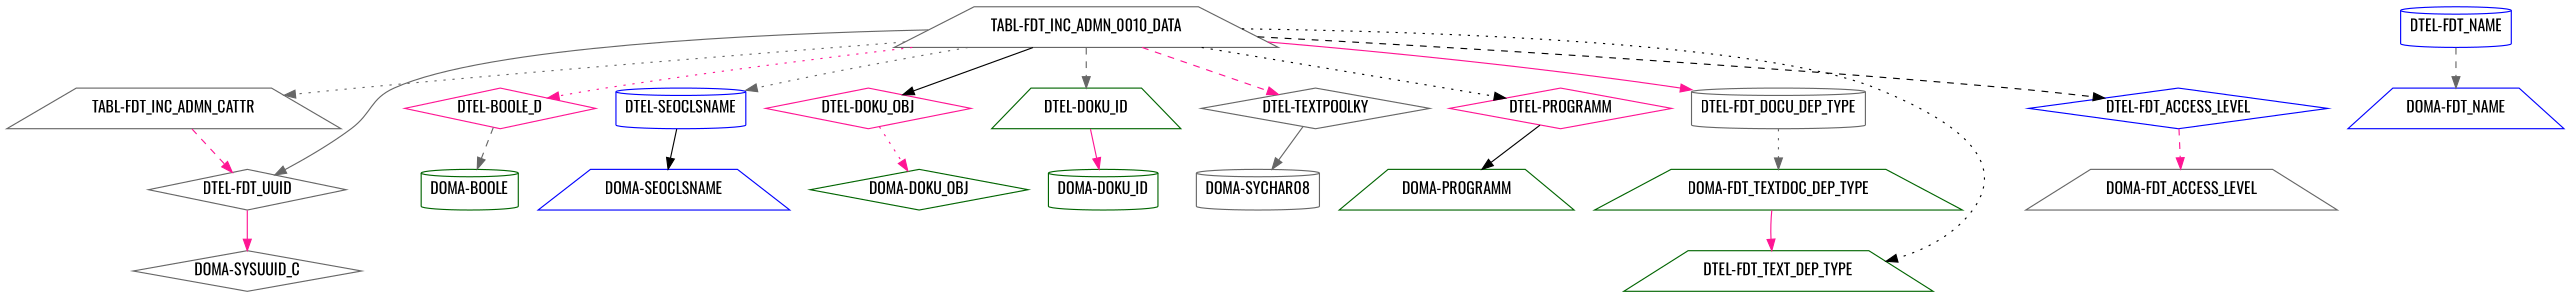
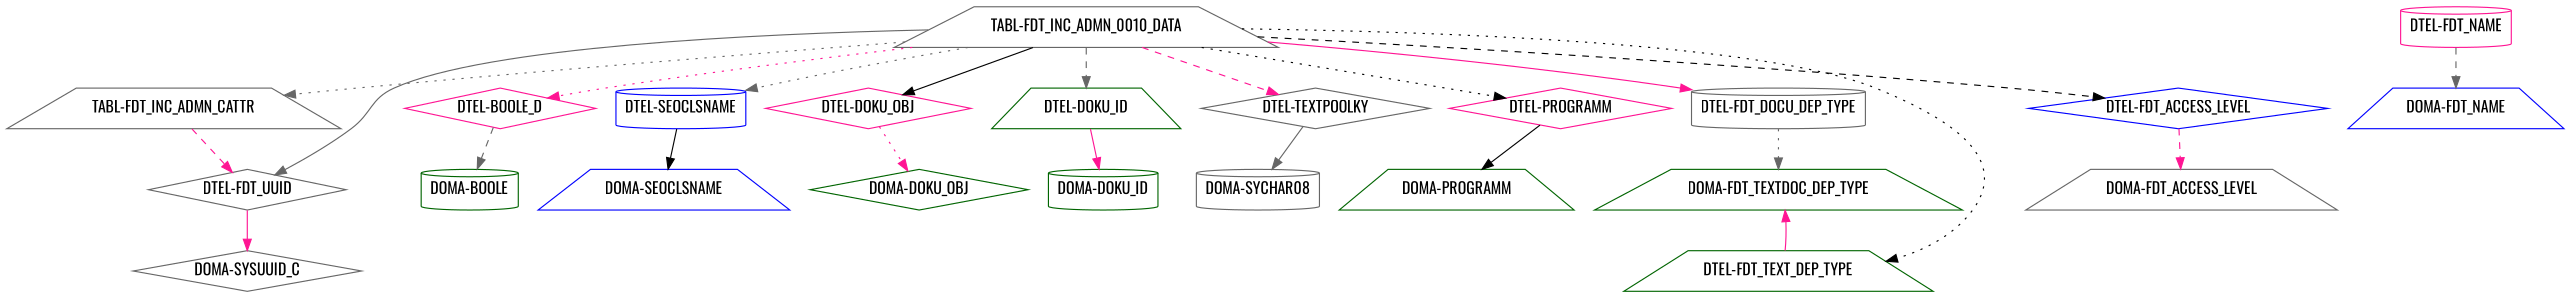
(2456, 27) -> (2456, 27)
(1771, 225) -> (1786, 236)
